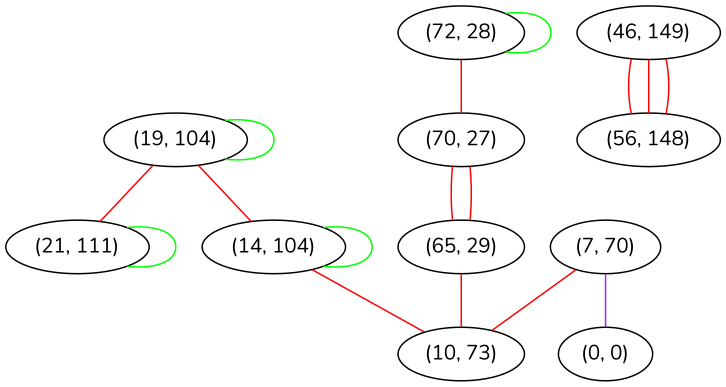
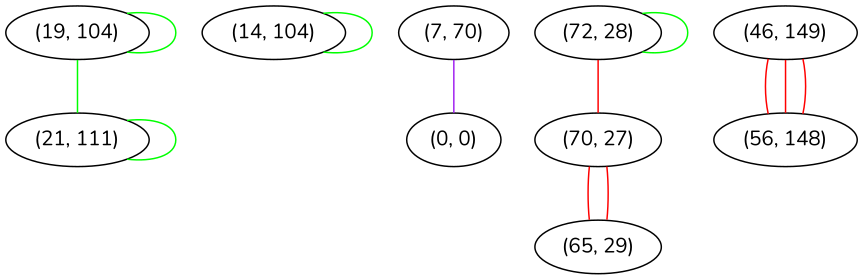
(127, 193) -> (77, 86)
(225, 193) -> none
(461, 354) -> none
